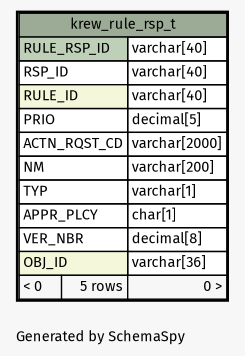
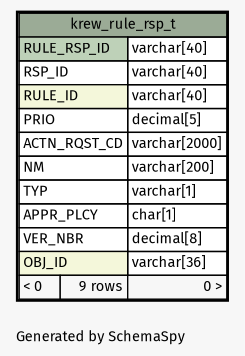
(102, 287) -> (101, 287)
